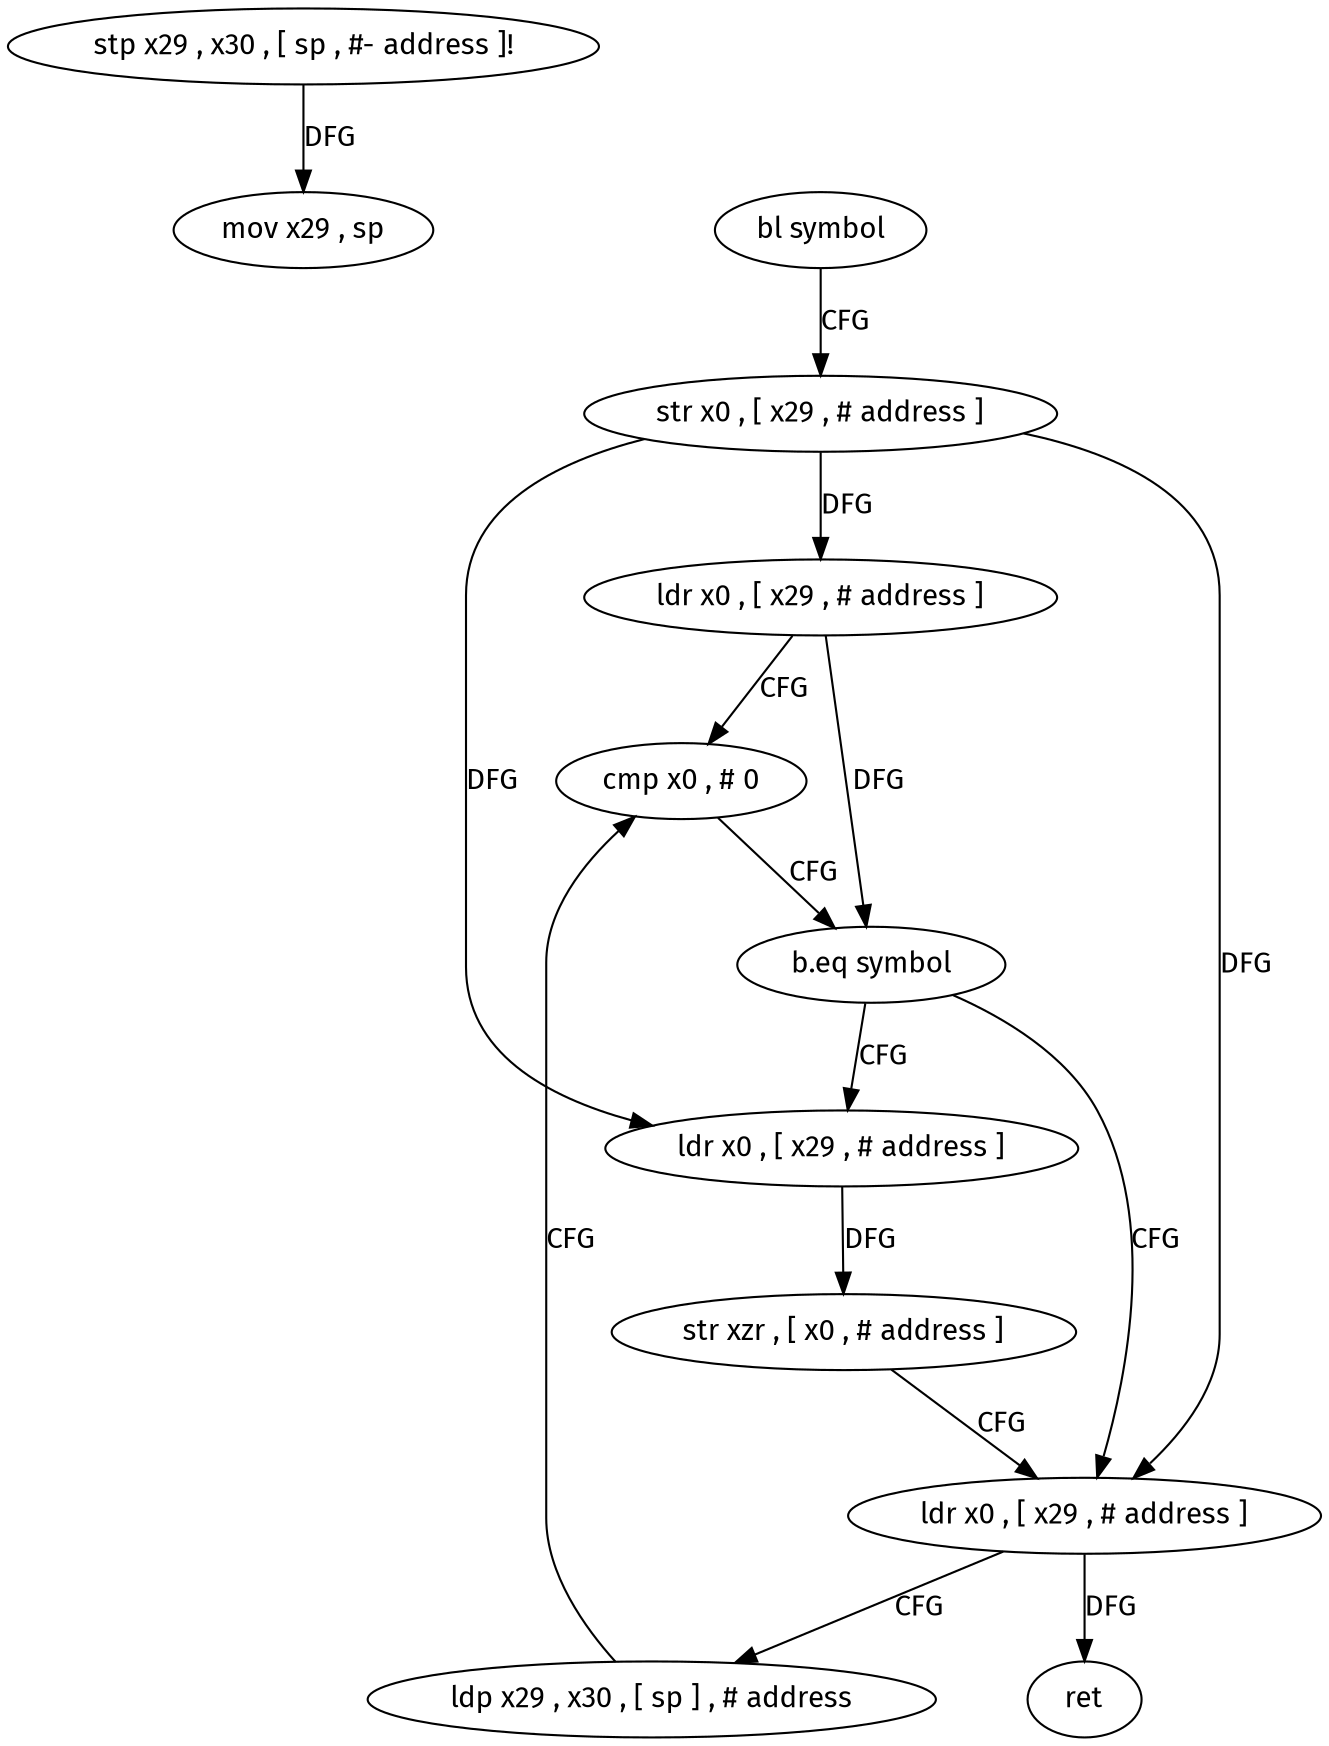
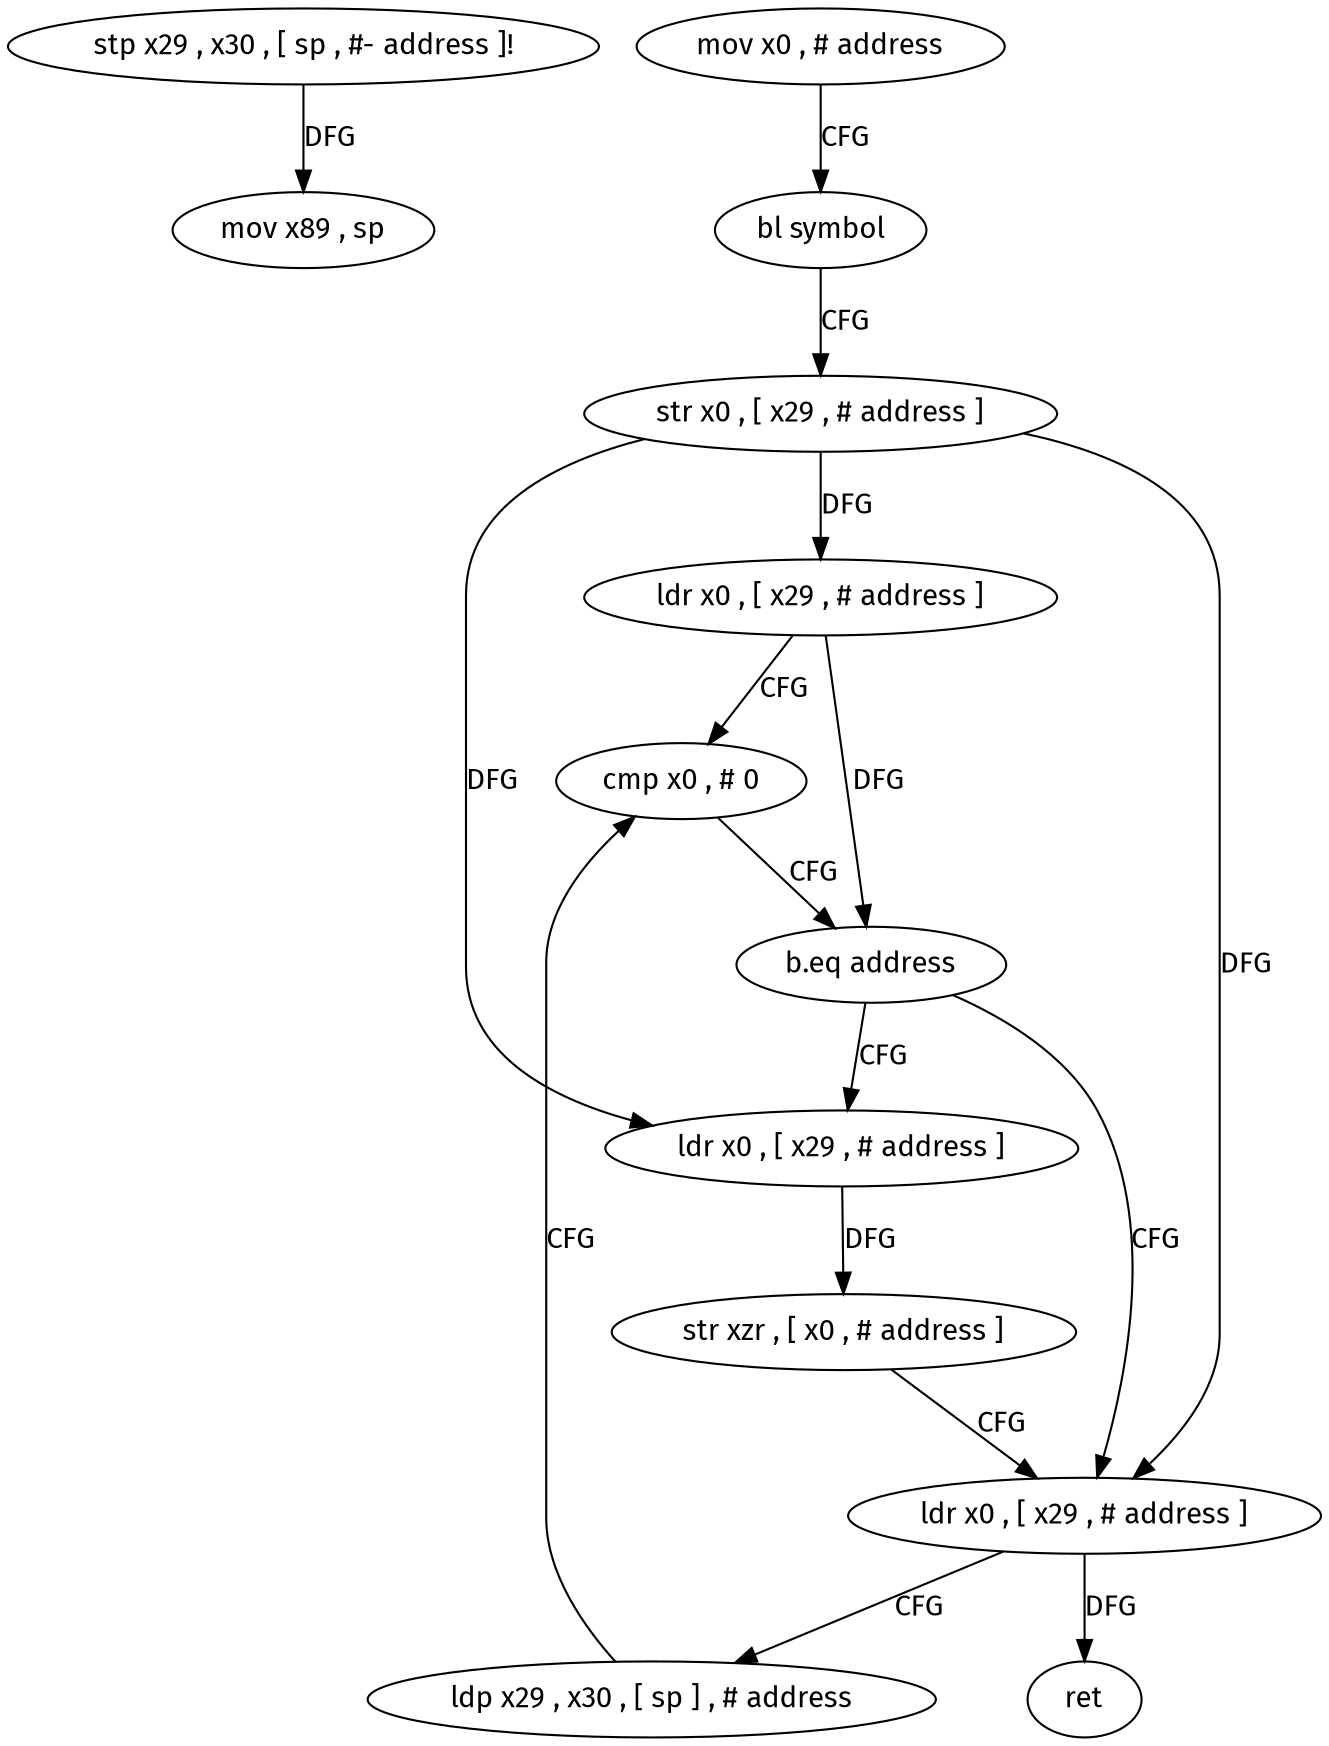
none -> (821, 46)
(303, 230) -> (303, 230)
(871, 965) -> (871, 965)
